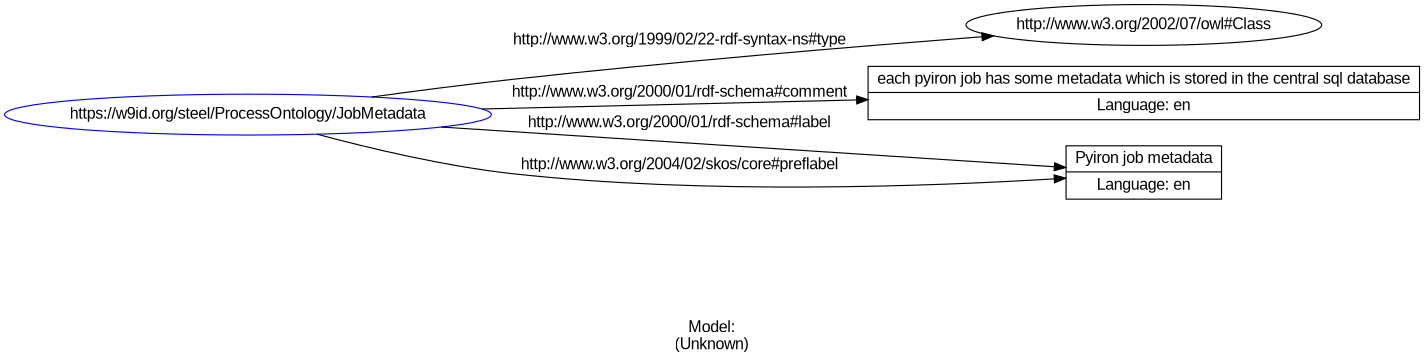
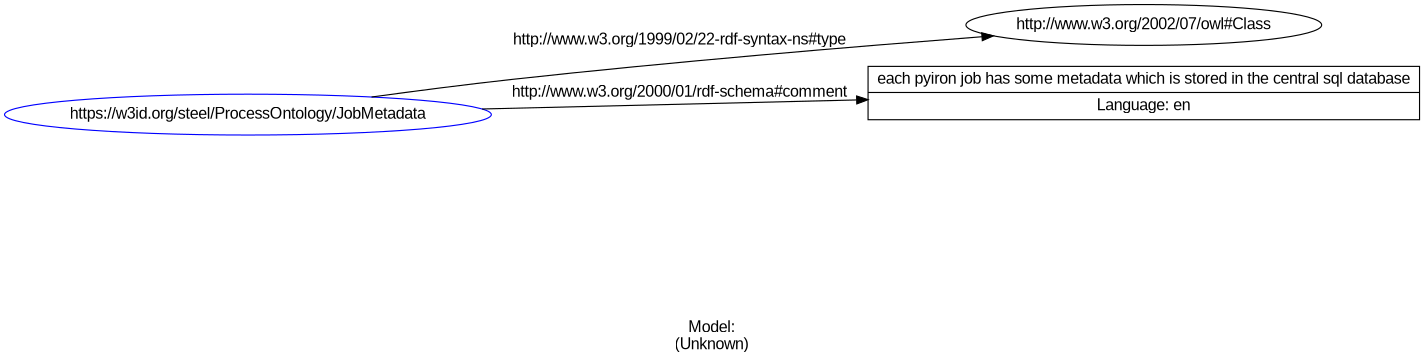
(248, 115) -> (248, 115)
(1144, 172) -> none
